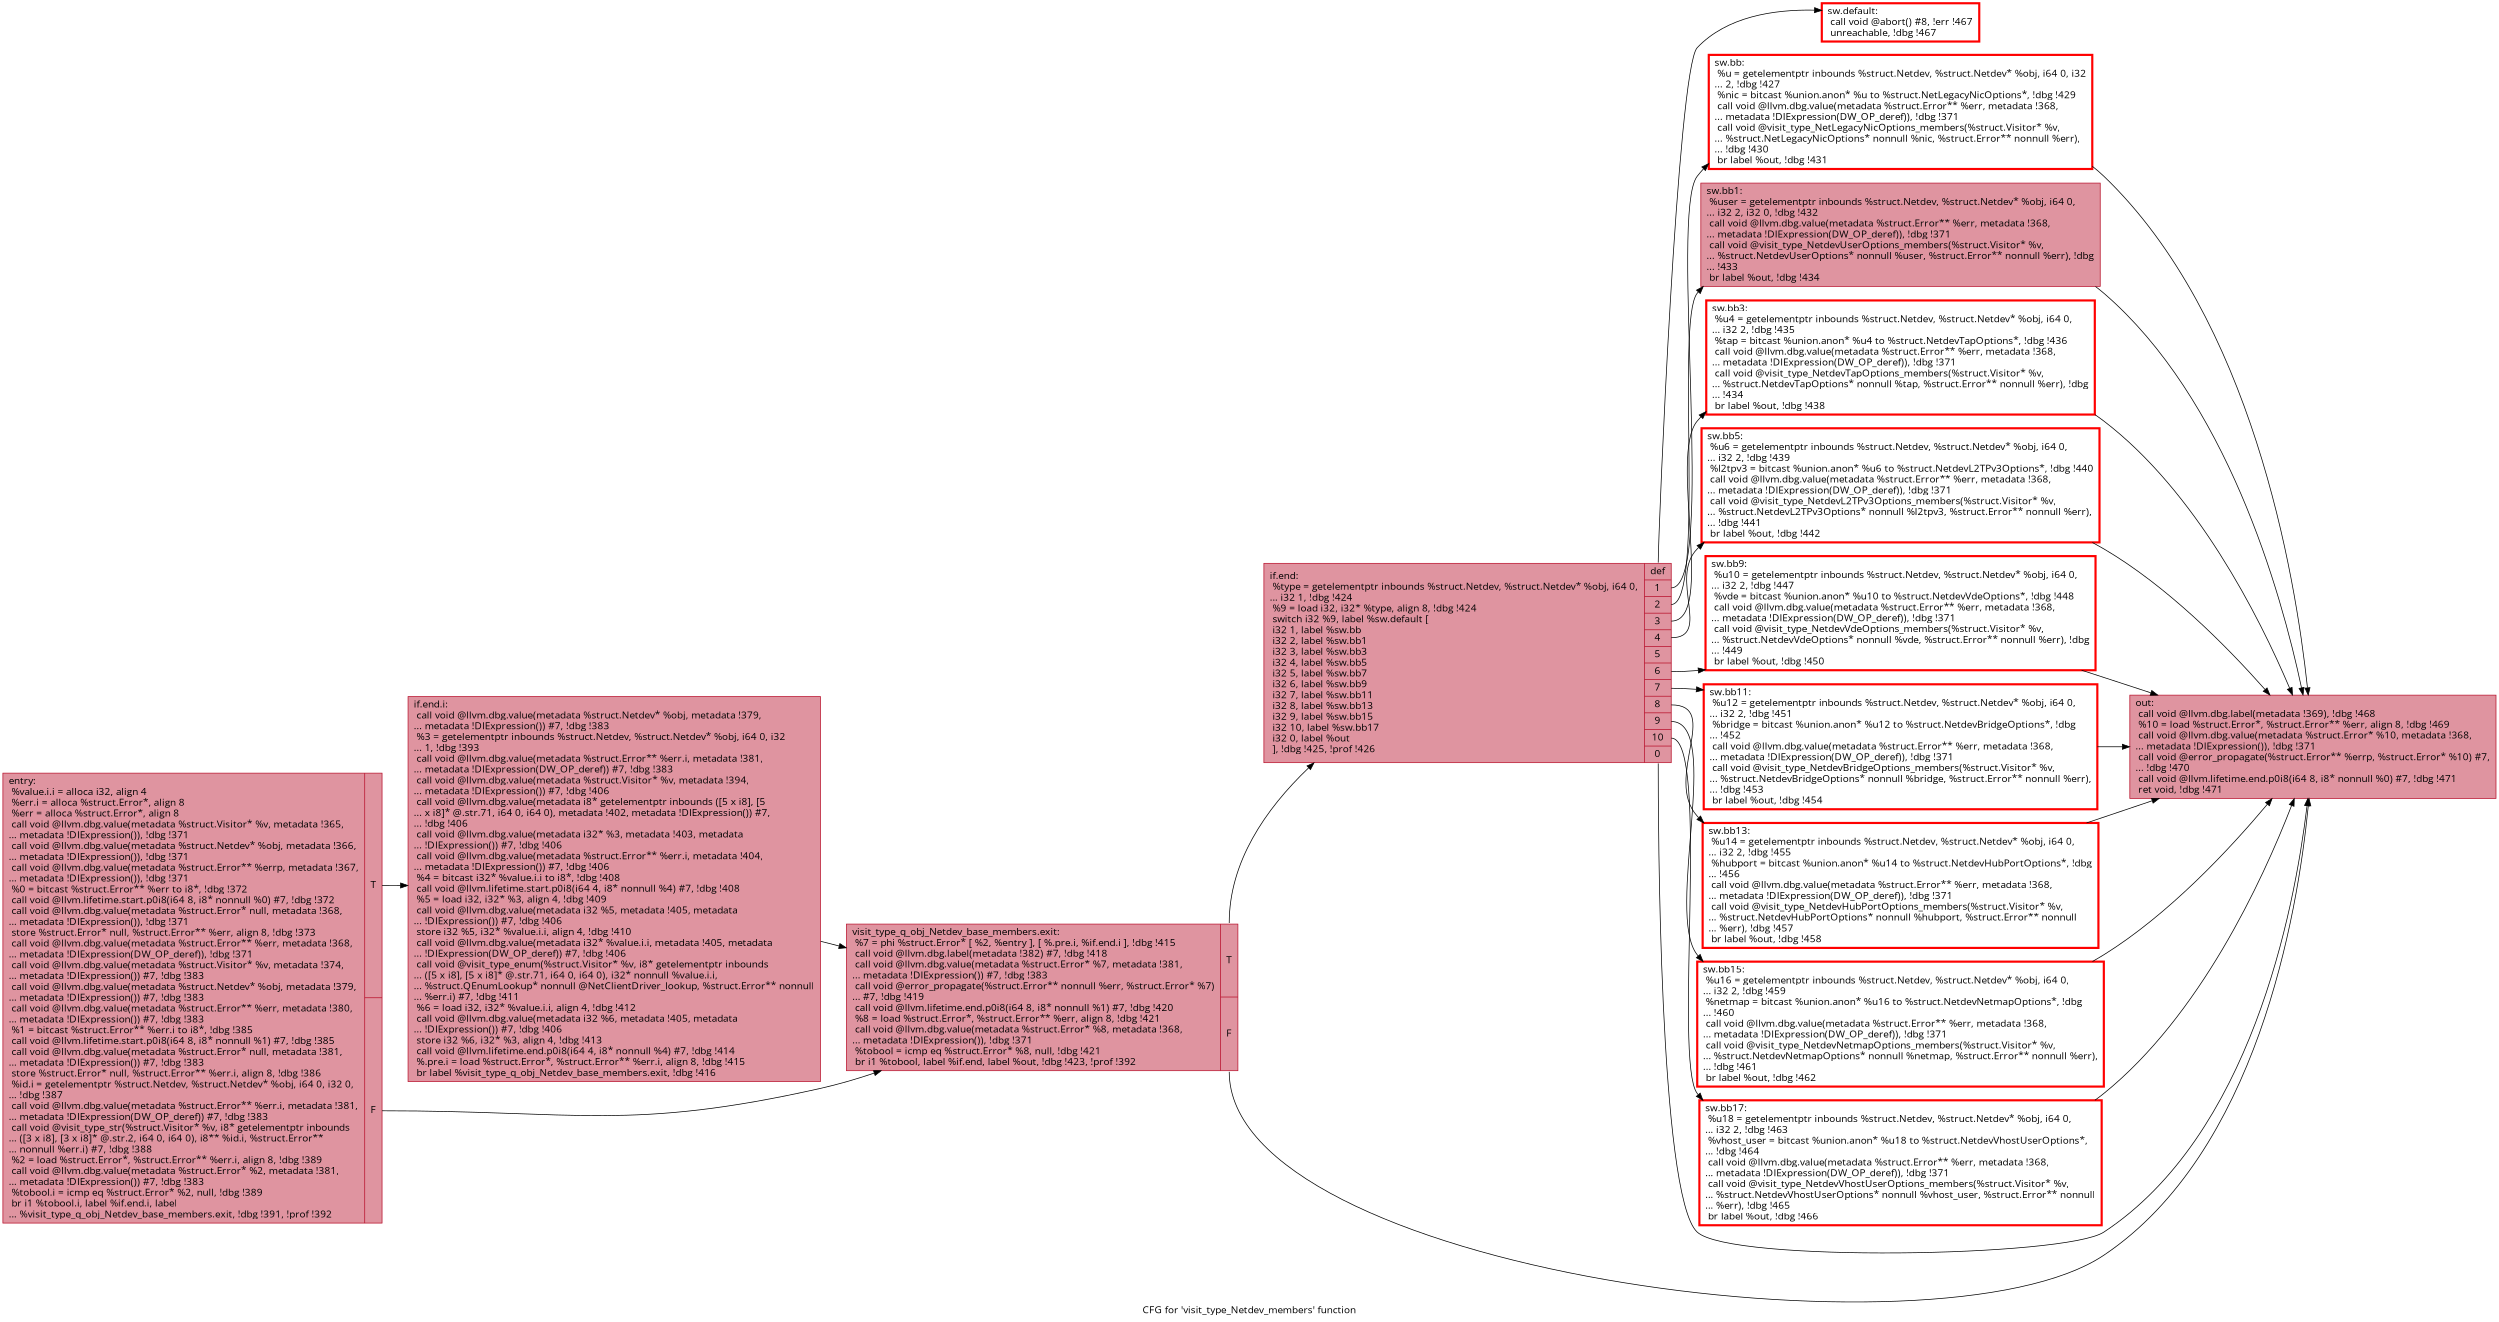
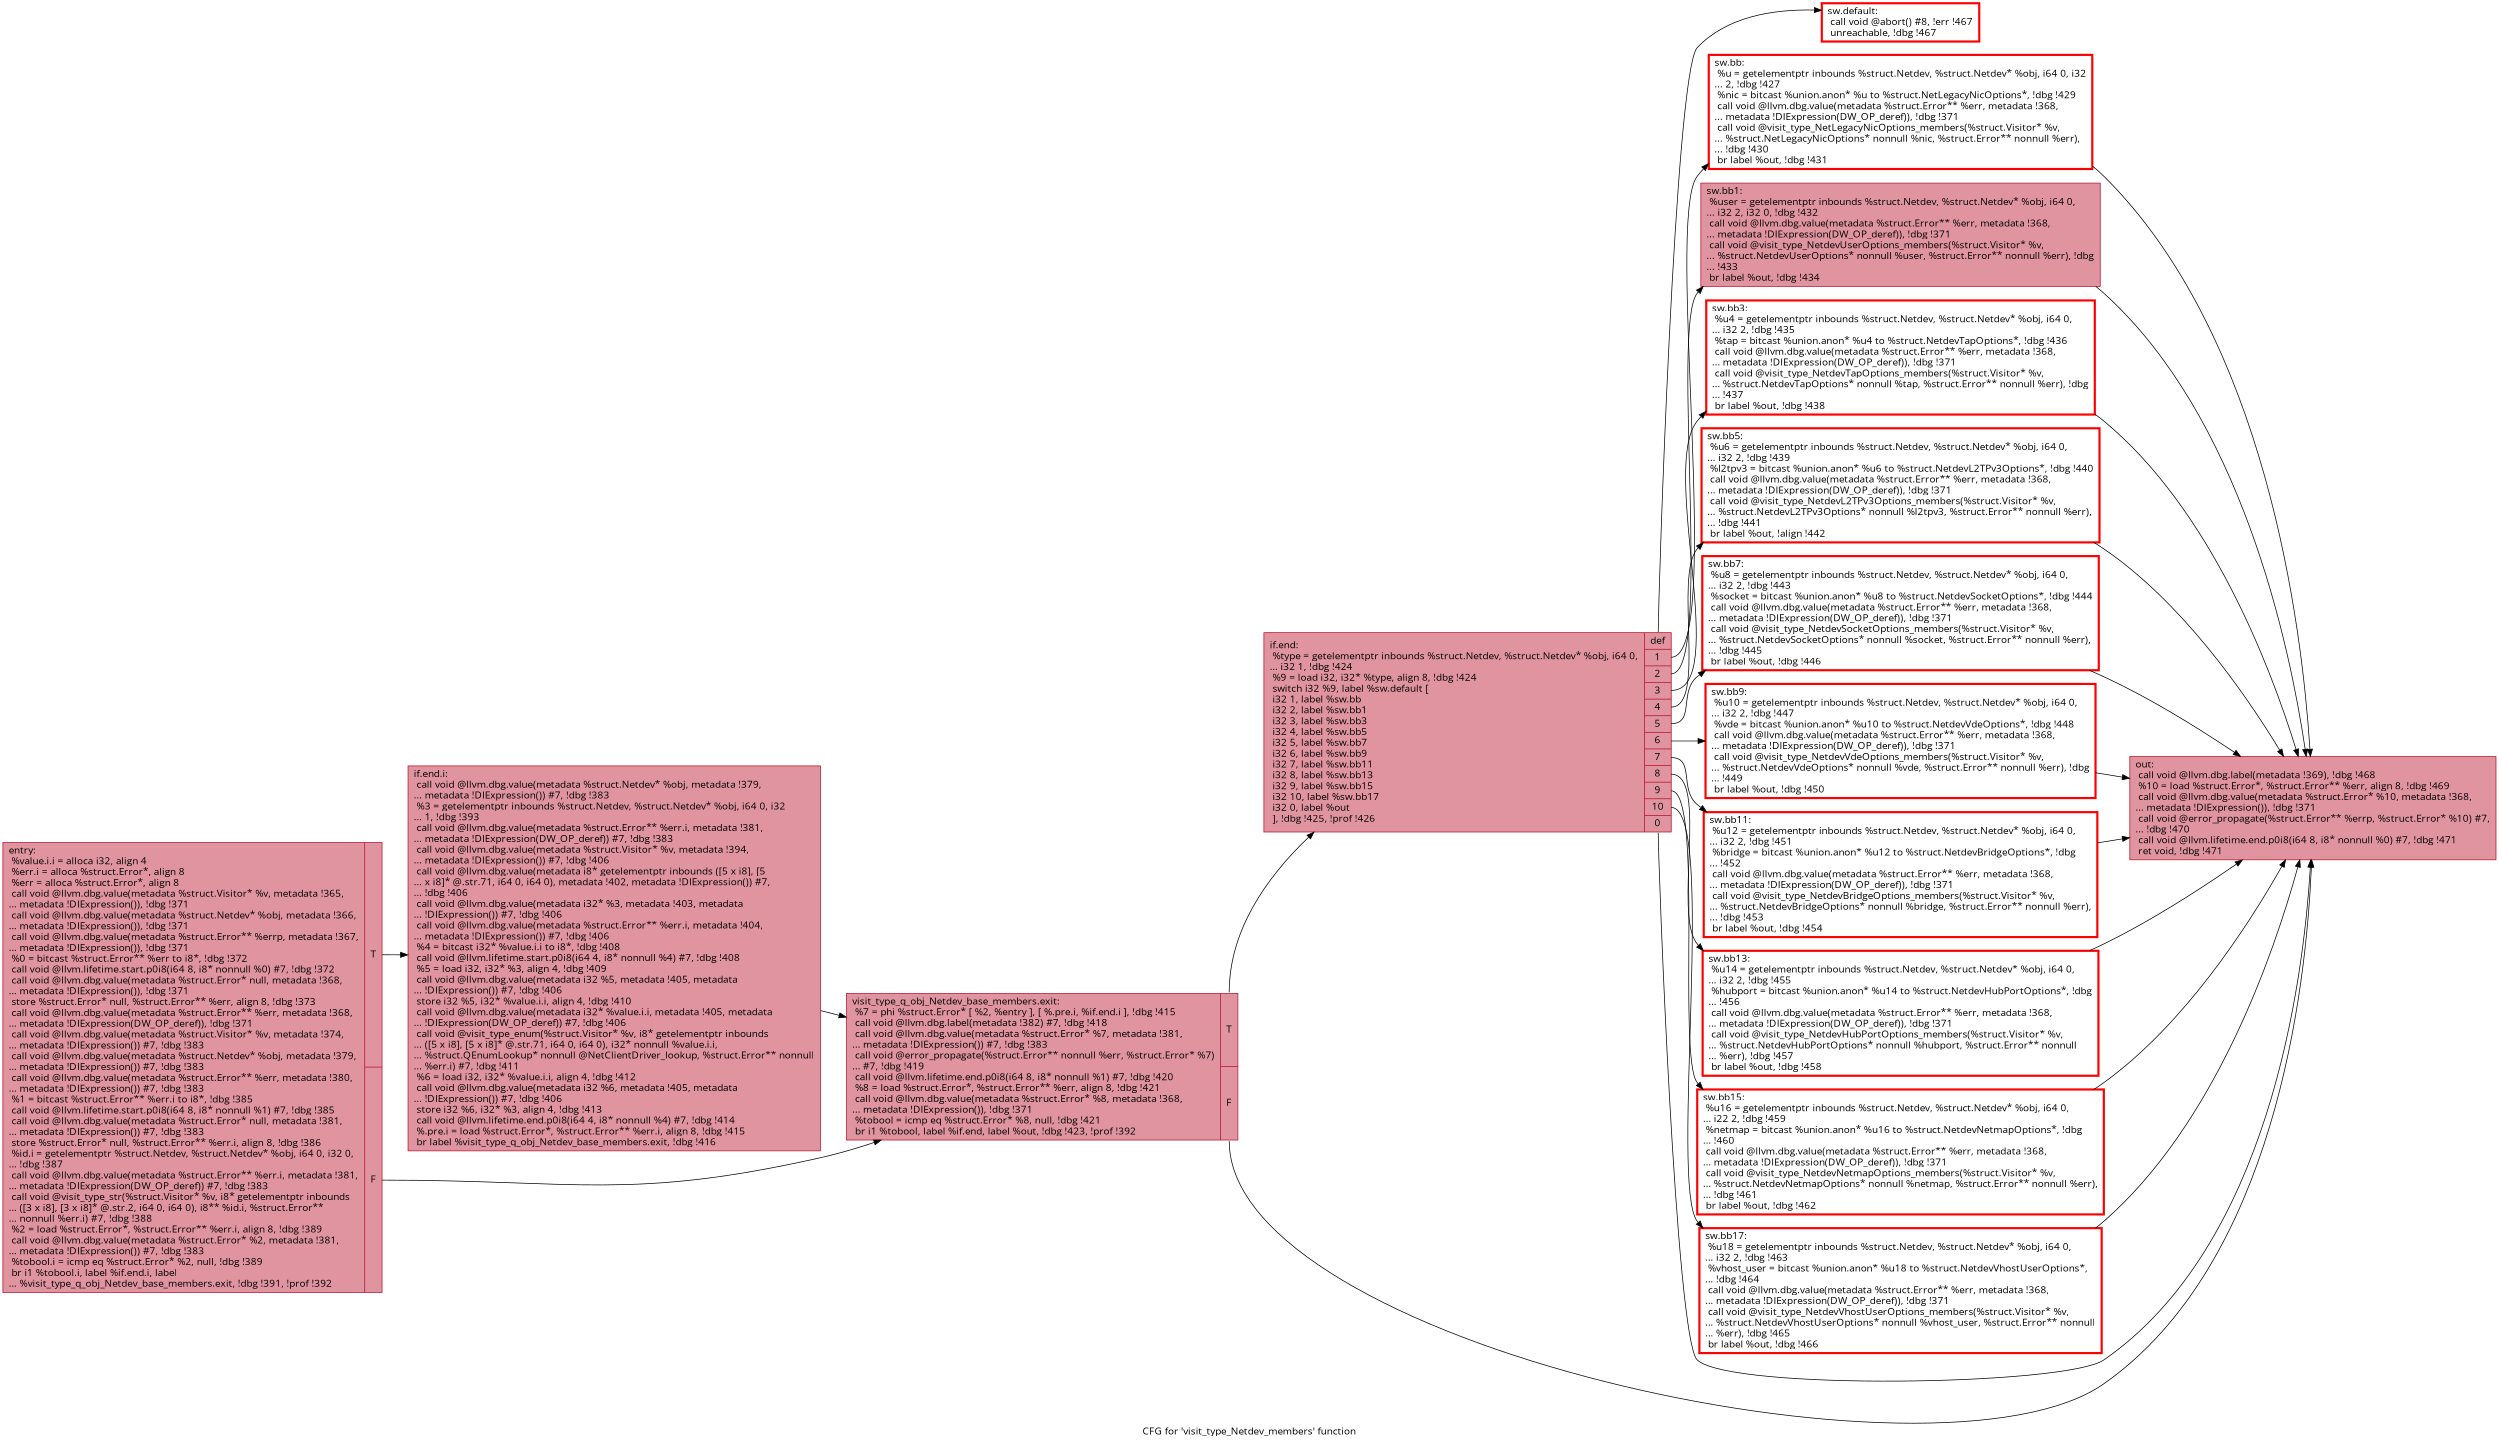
(1728, 395) -> (1728, 395)
(1764, 534) -> (1767, 534)
none -> (1901, 613)
(1745, 991) -> (1745, 1119)
